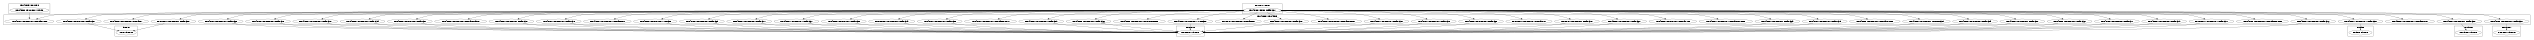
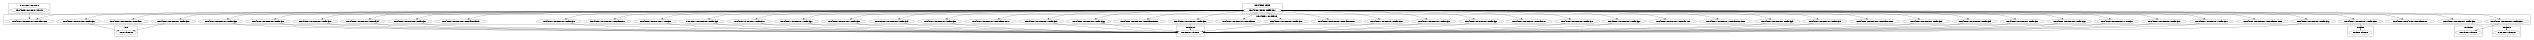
(29, 5) -> (29, 5)
(1262, 5) -> (1262, 5)
(29, 10) -> (29, 10)
(1267, 16) -> (1267, 16)
(173, 21) -> (173, 21)
(363, 21) -> (363, 21)
(511, 21) -> none
(702, 21) -> (702, 21)
(749, 21) -> (749, 21)
(1139, 21) -> (1139, 21)
(1190, 21) -> (1190, 21)
(1238, 21) -> (1238, 21)
(1529, 21) -> (1529, 21)
(1577, 21) -> (1577, 21)
(1926, 21) -> (1926, 21)
(2117, 21) -> (2117, 21)
(2211, 21) -> (2211, 21)
(2410, 21) -> (2410, 21)
(2464, 27) -> (2488, 27)
(126, 28) -> (126, 28)
(2507, 28) -> (2507, 28)
